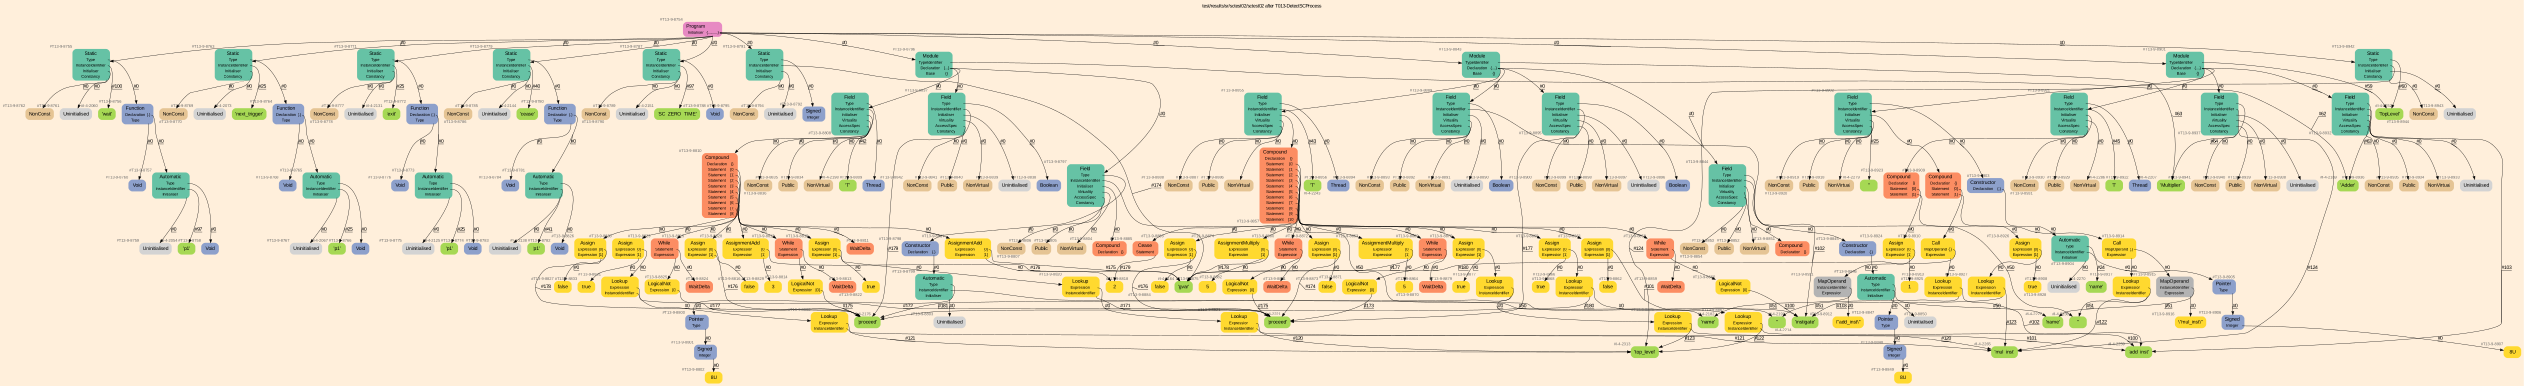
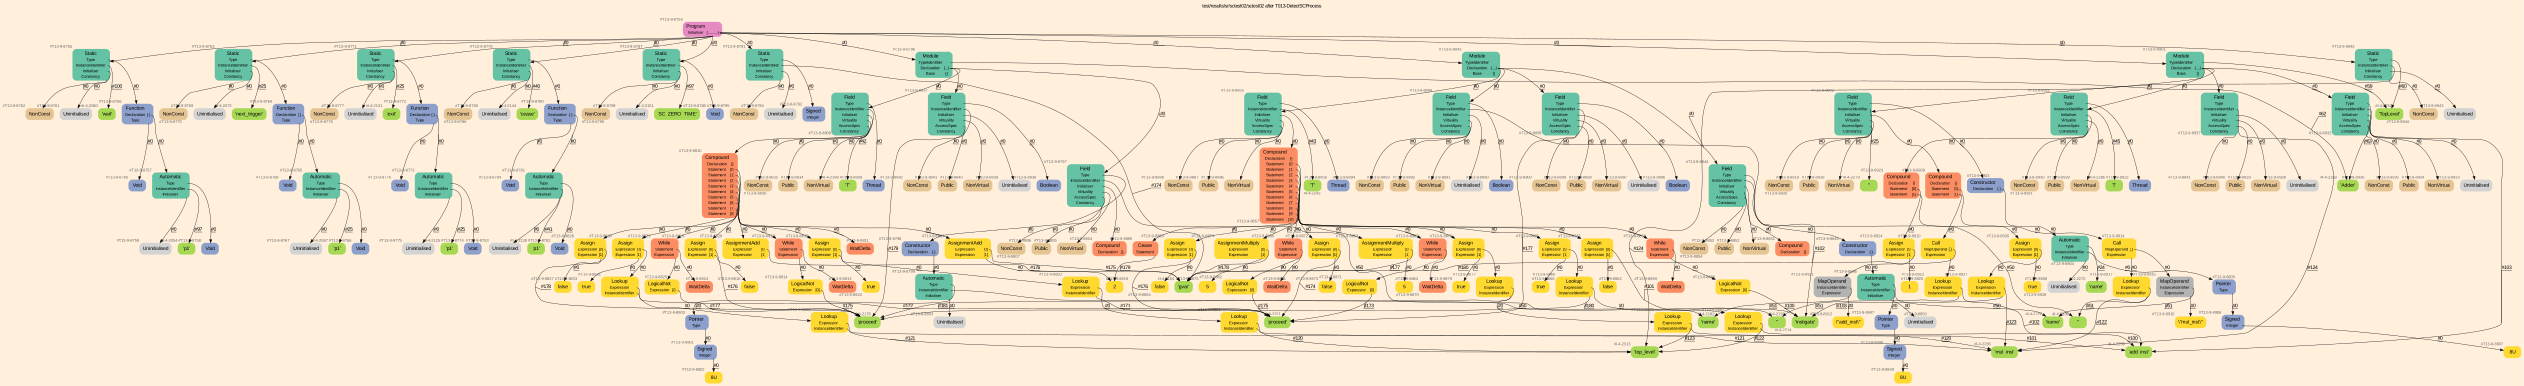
(2171, 186) -> none
(773, 287) -> none
